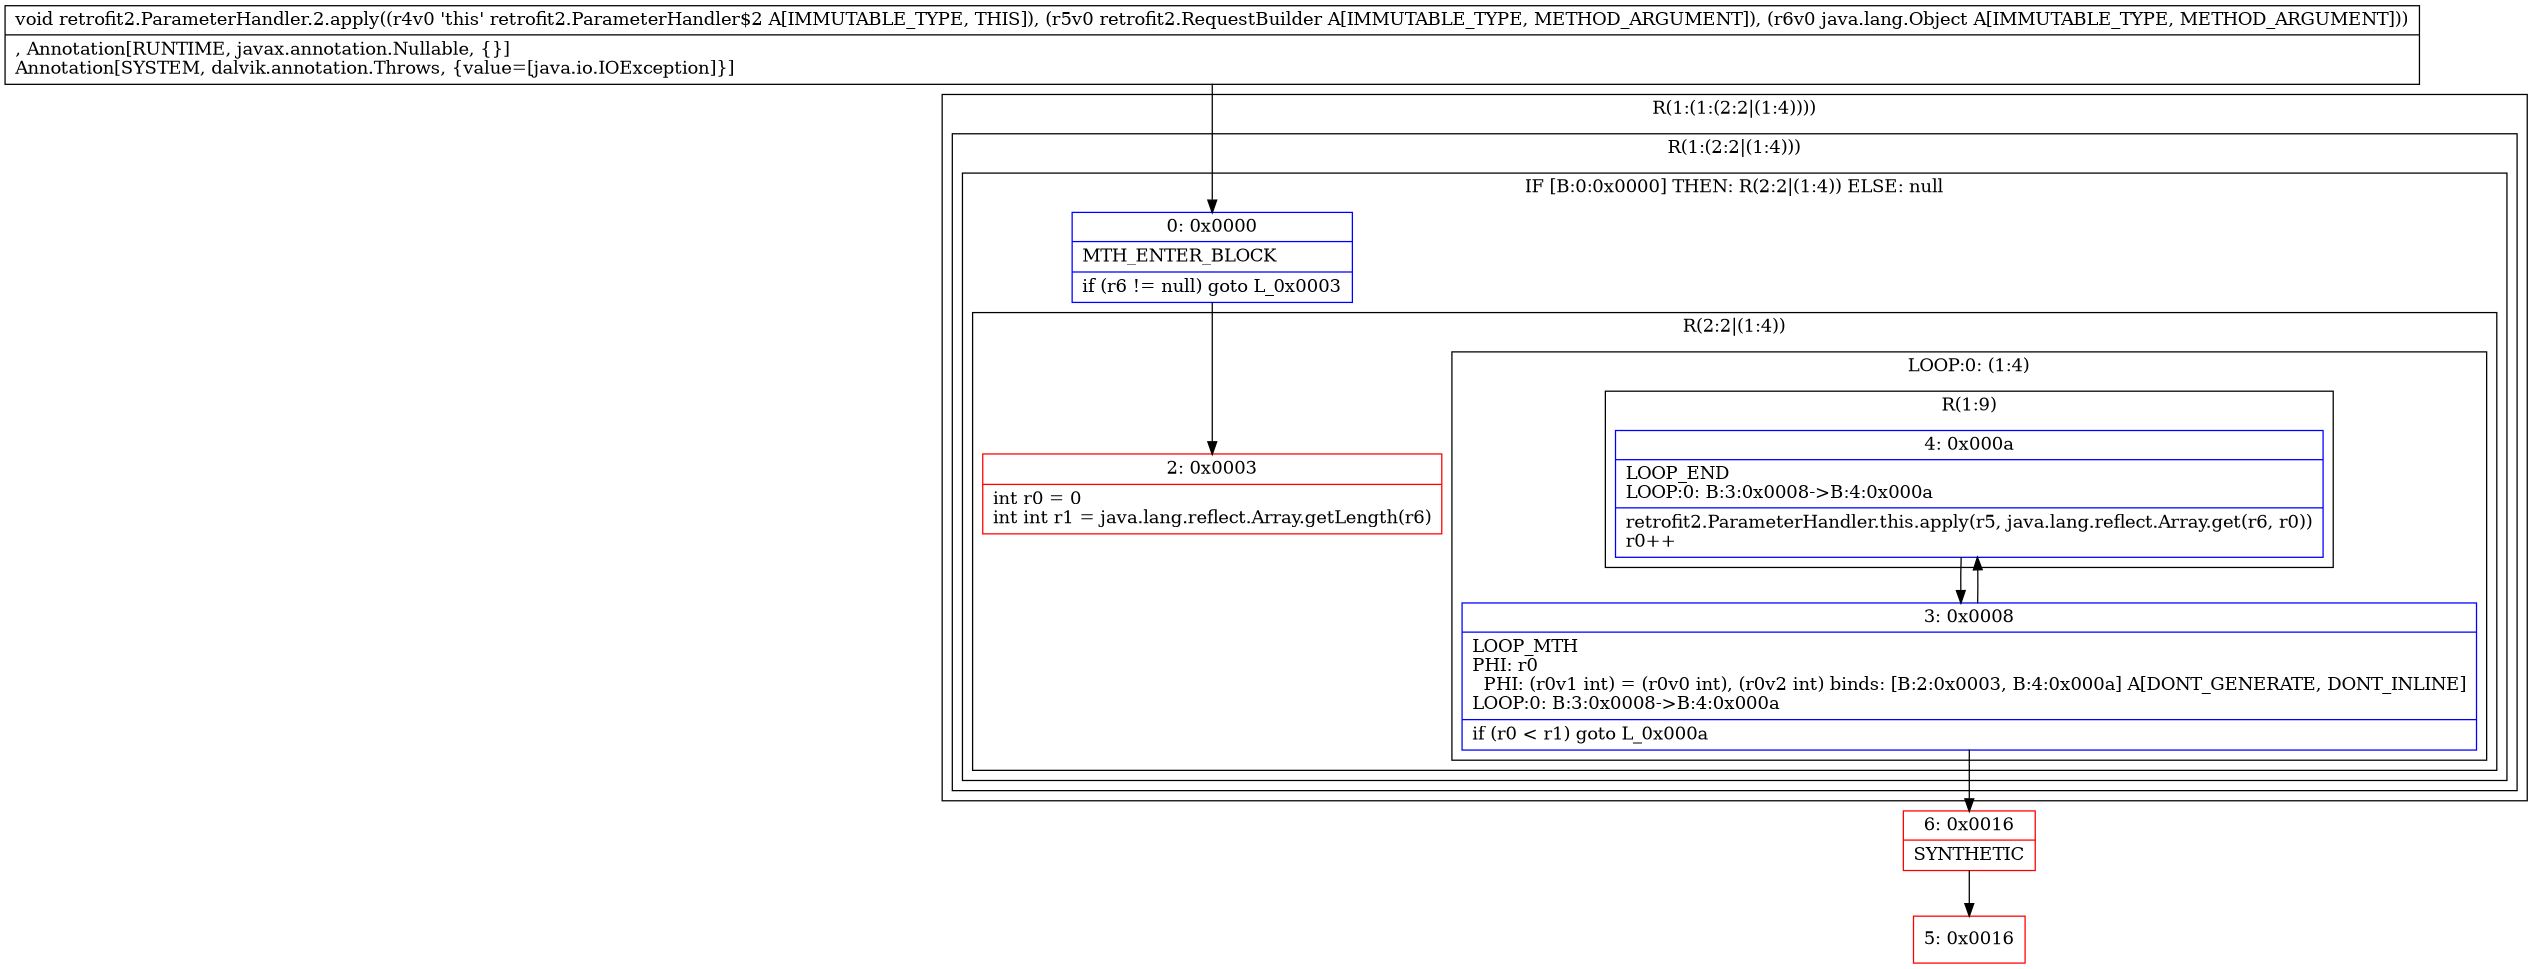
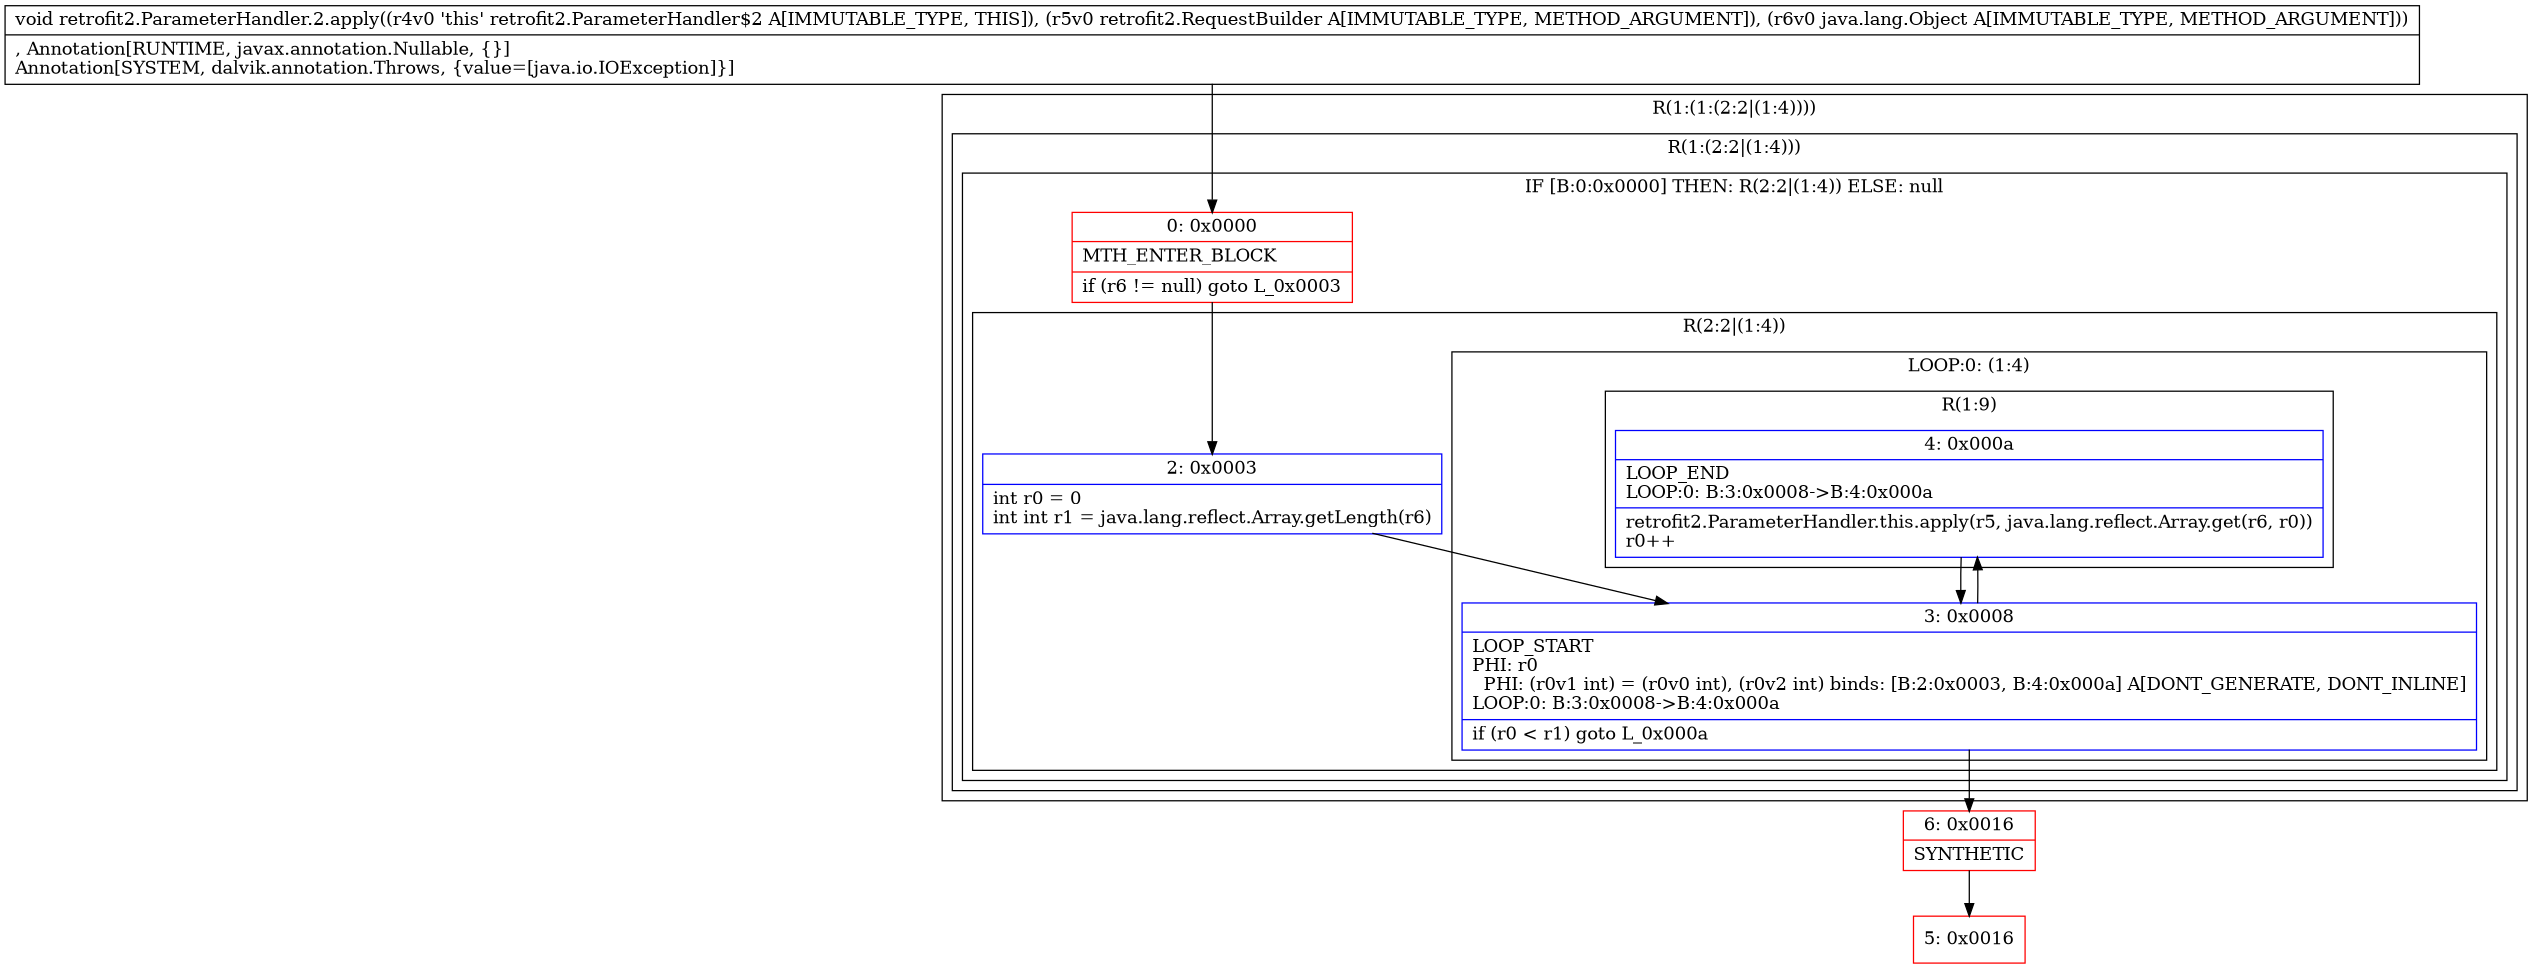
(1212, 257) -> (1212, 257)
(1212, 494) -> (1212, 494)
none -> (1514, 567)
(1525, 647) -> (1533, 647)
